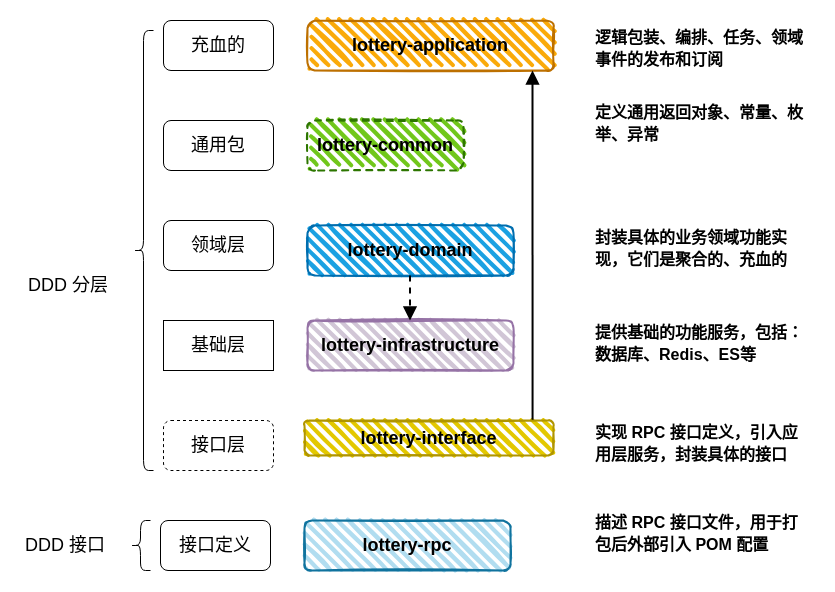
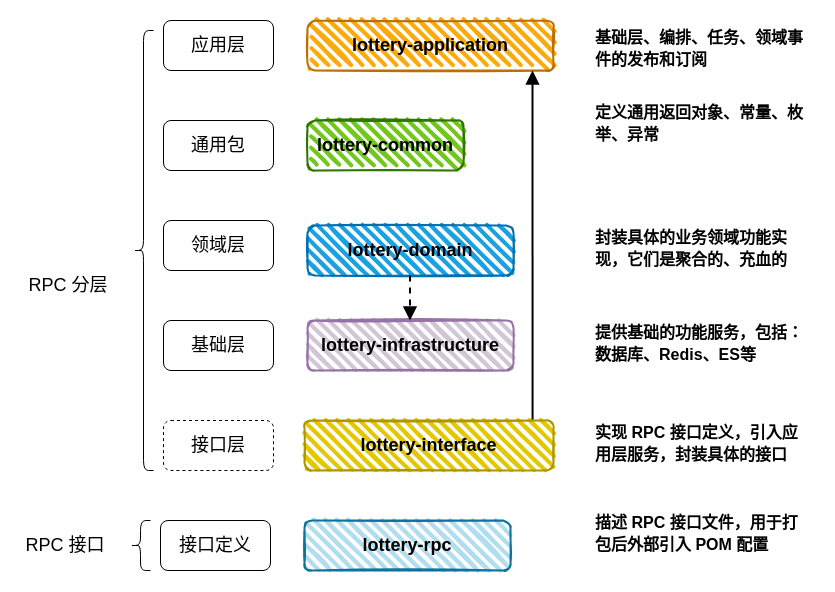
(219, 46) -> (219, 46)
(705, 49) -> (705, 49)
(386, 146) -> (386, 146)
(69, 286) -> (69, 286)
(219, 346) -> (219, 346)
(429, 438) -> (429, 446)
(66, 546) -> (66, 546)
